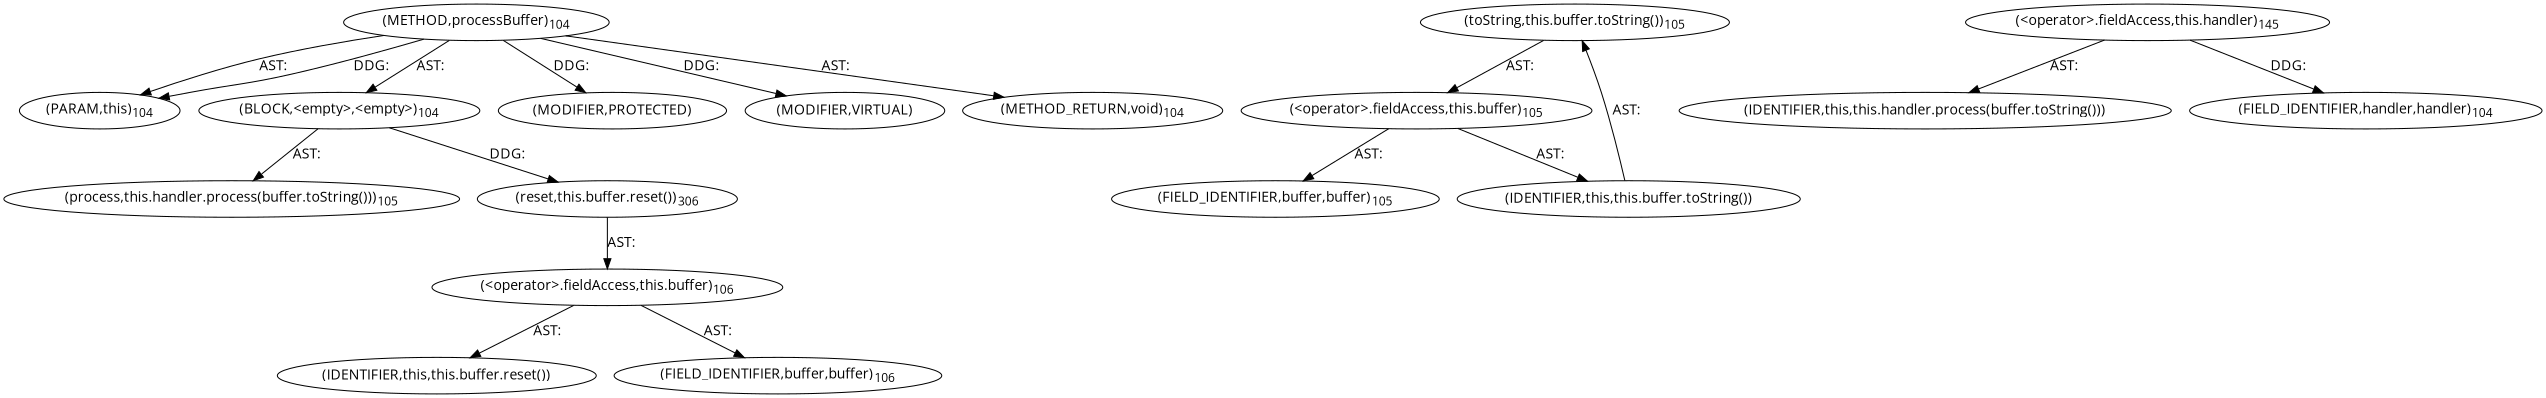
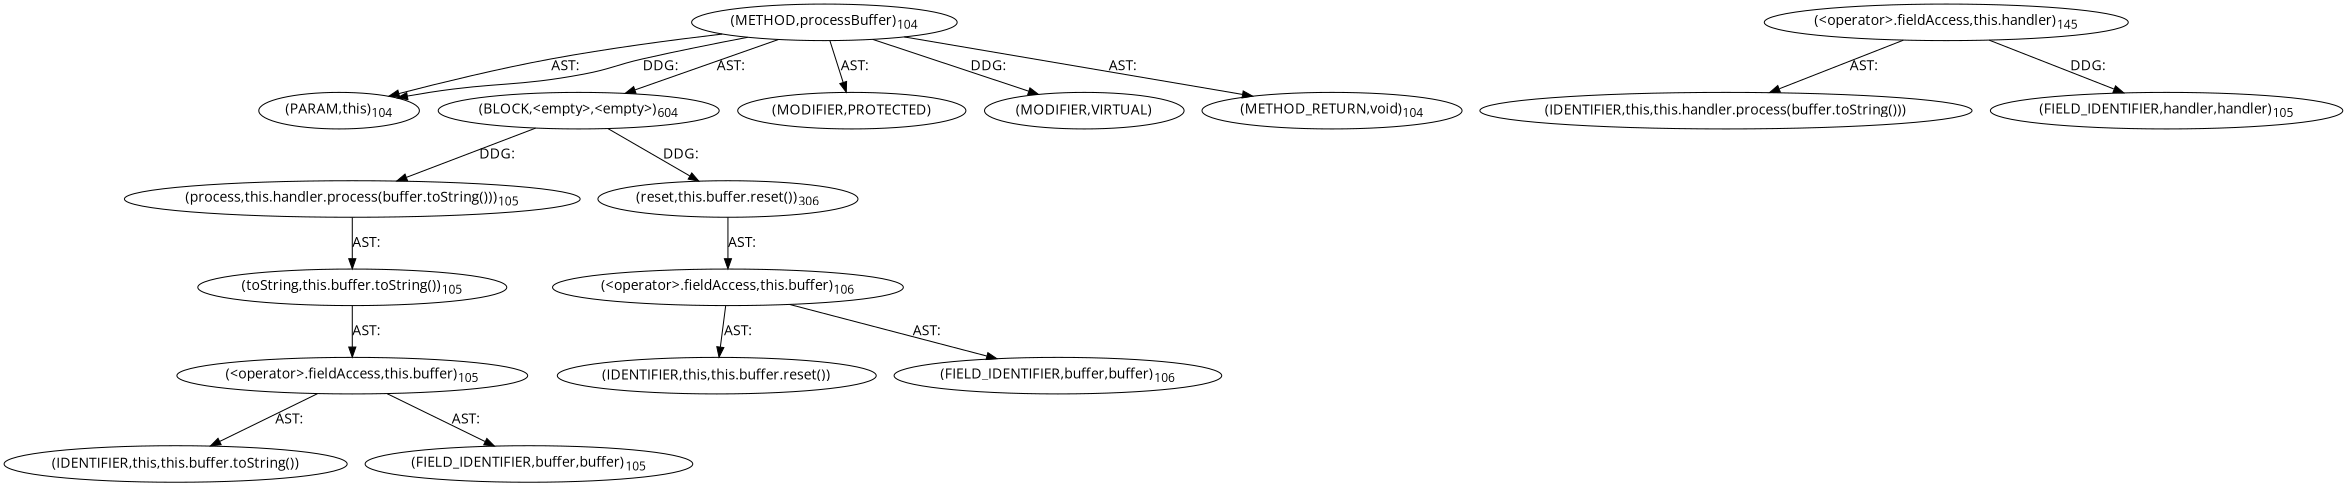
(574, 67) -> (857, 67)
(429, 109) -> (668, 109)
(2483, 109) -> (2283, 109)
(1608, 115) -> (352, 238)
(309, 155) -> (500, 155)
